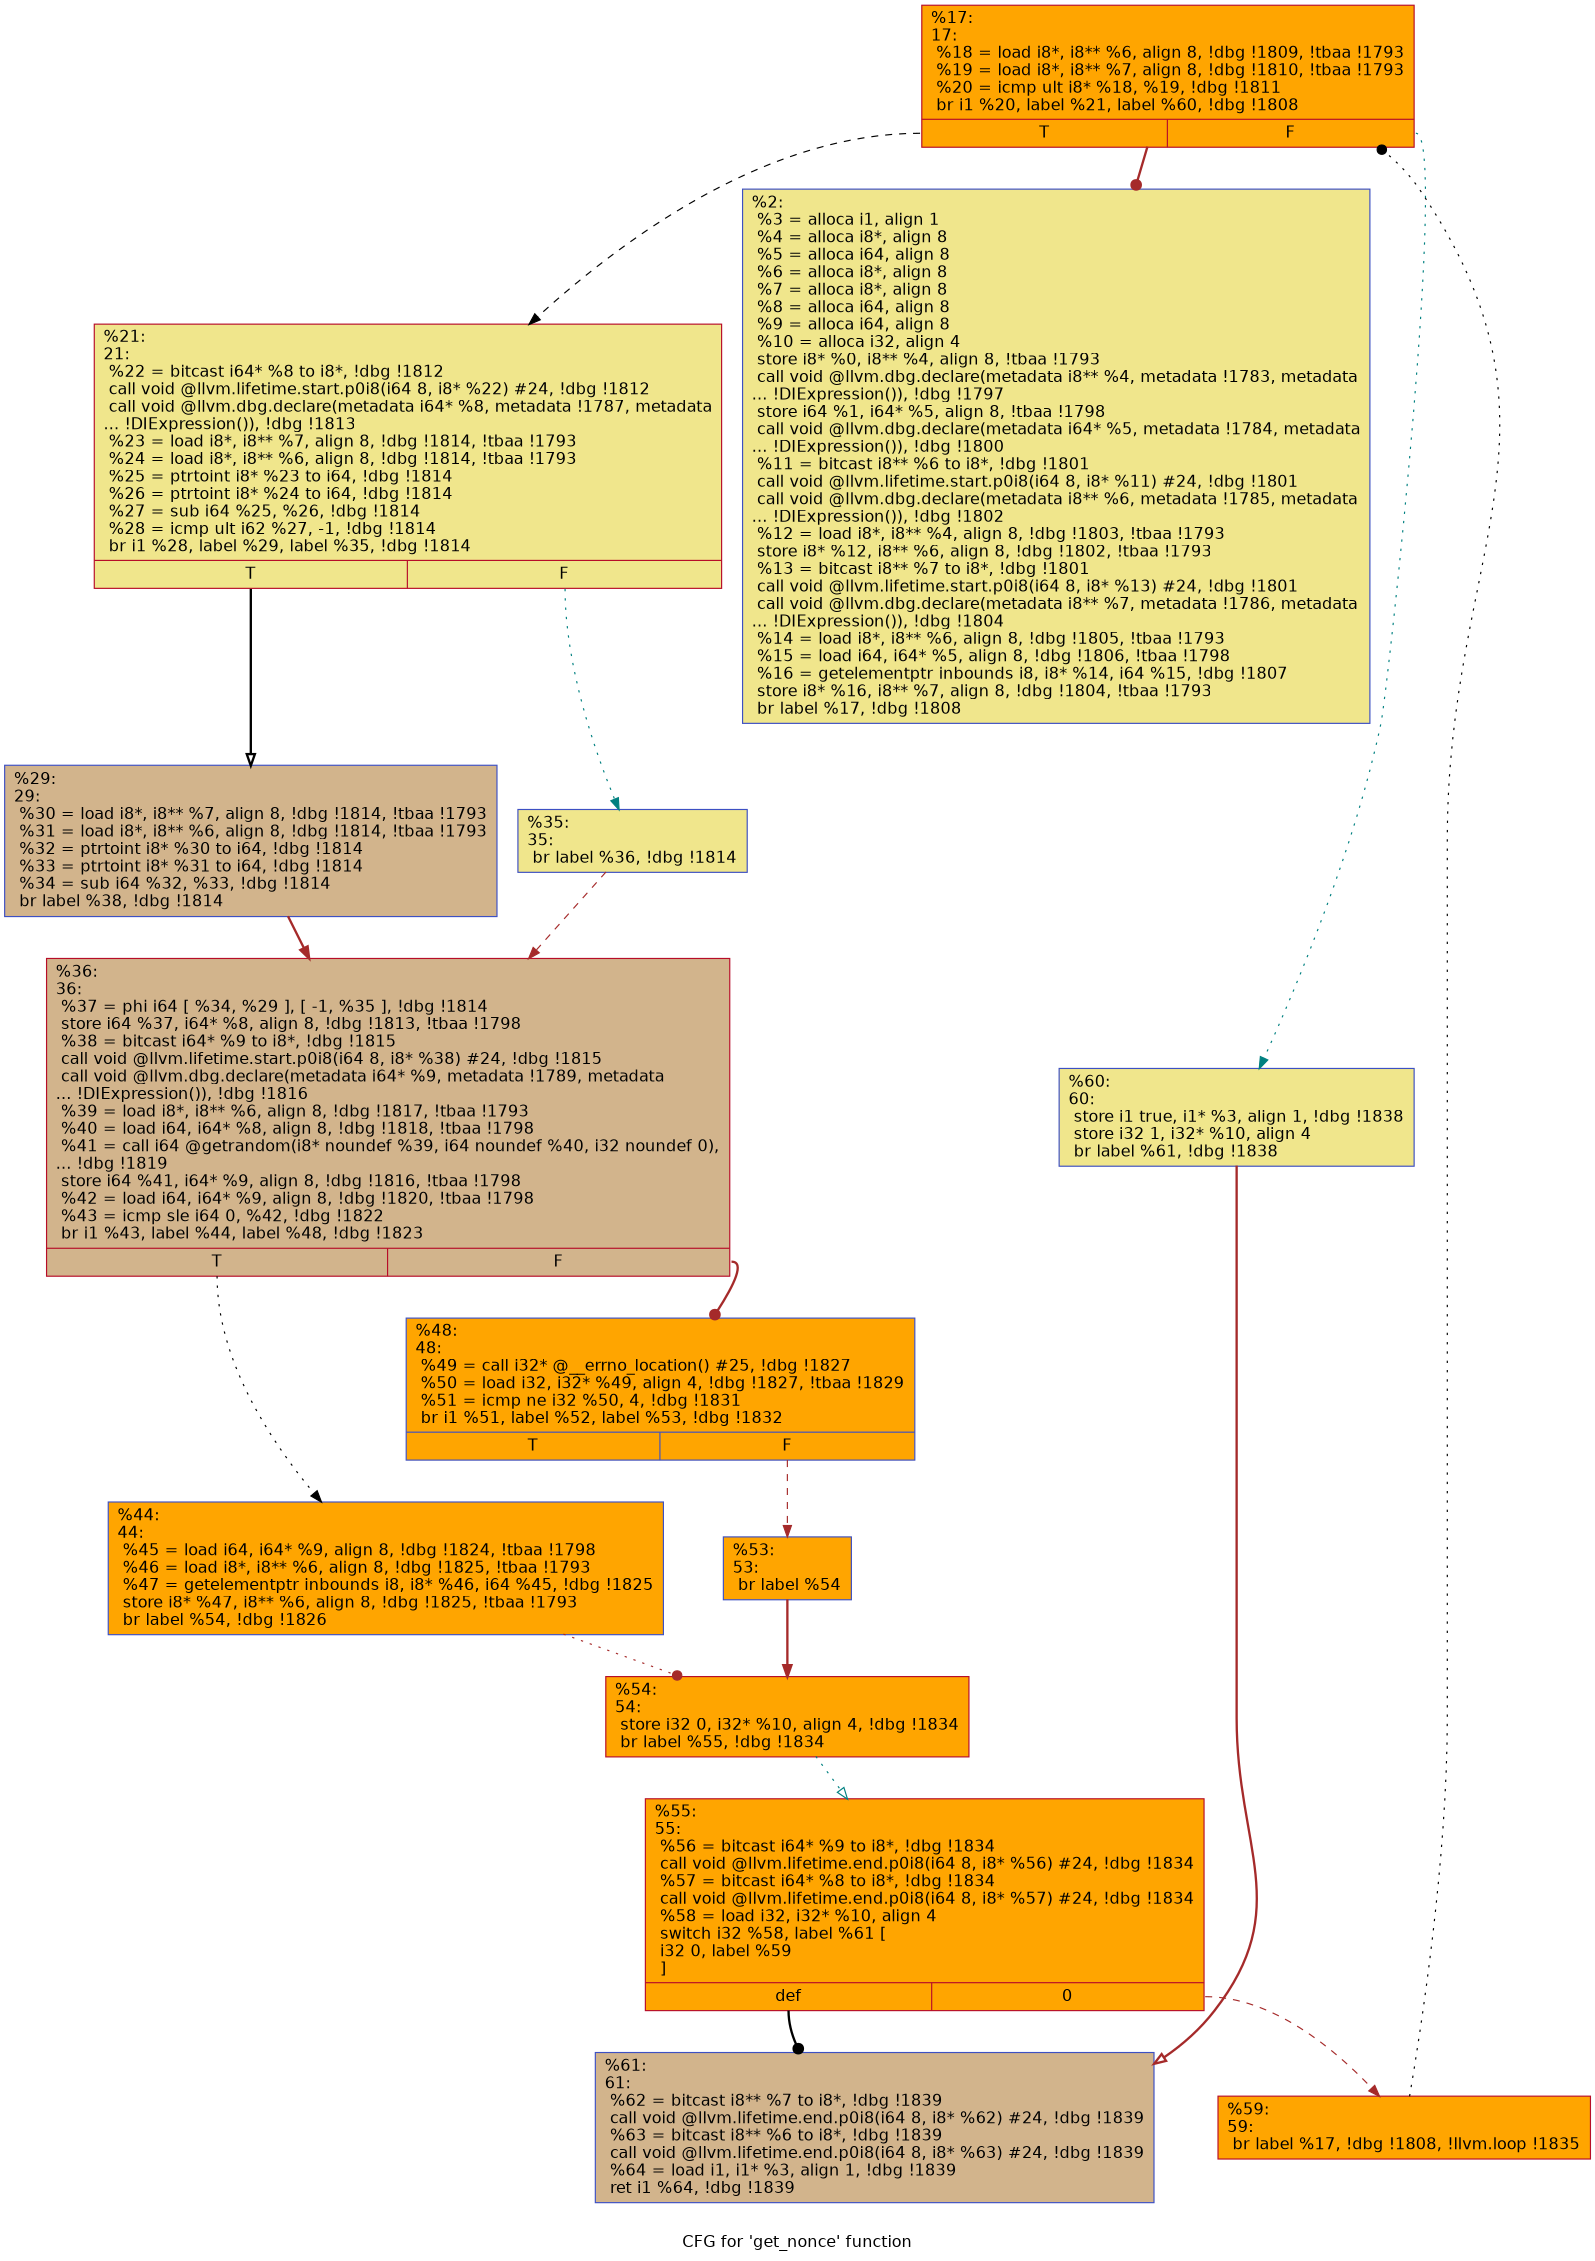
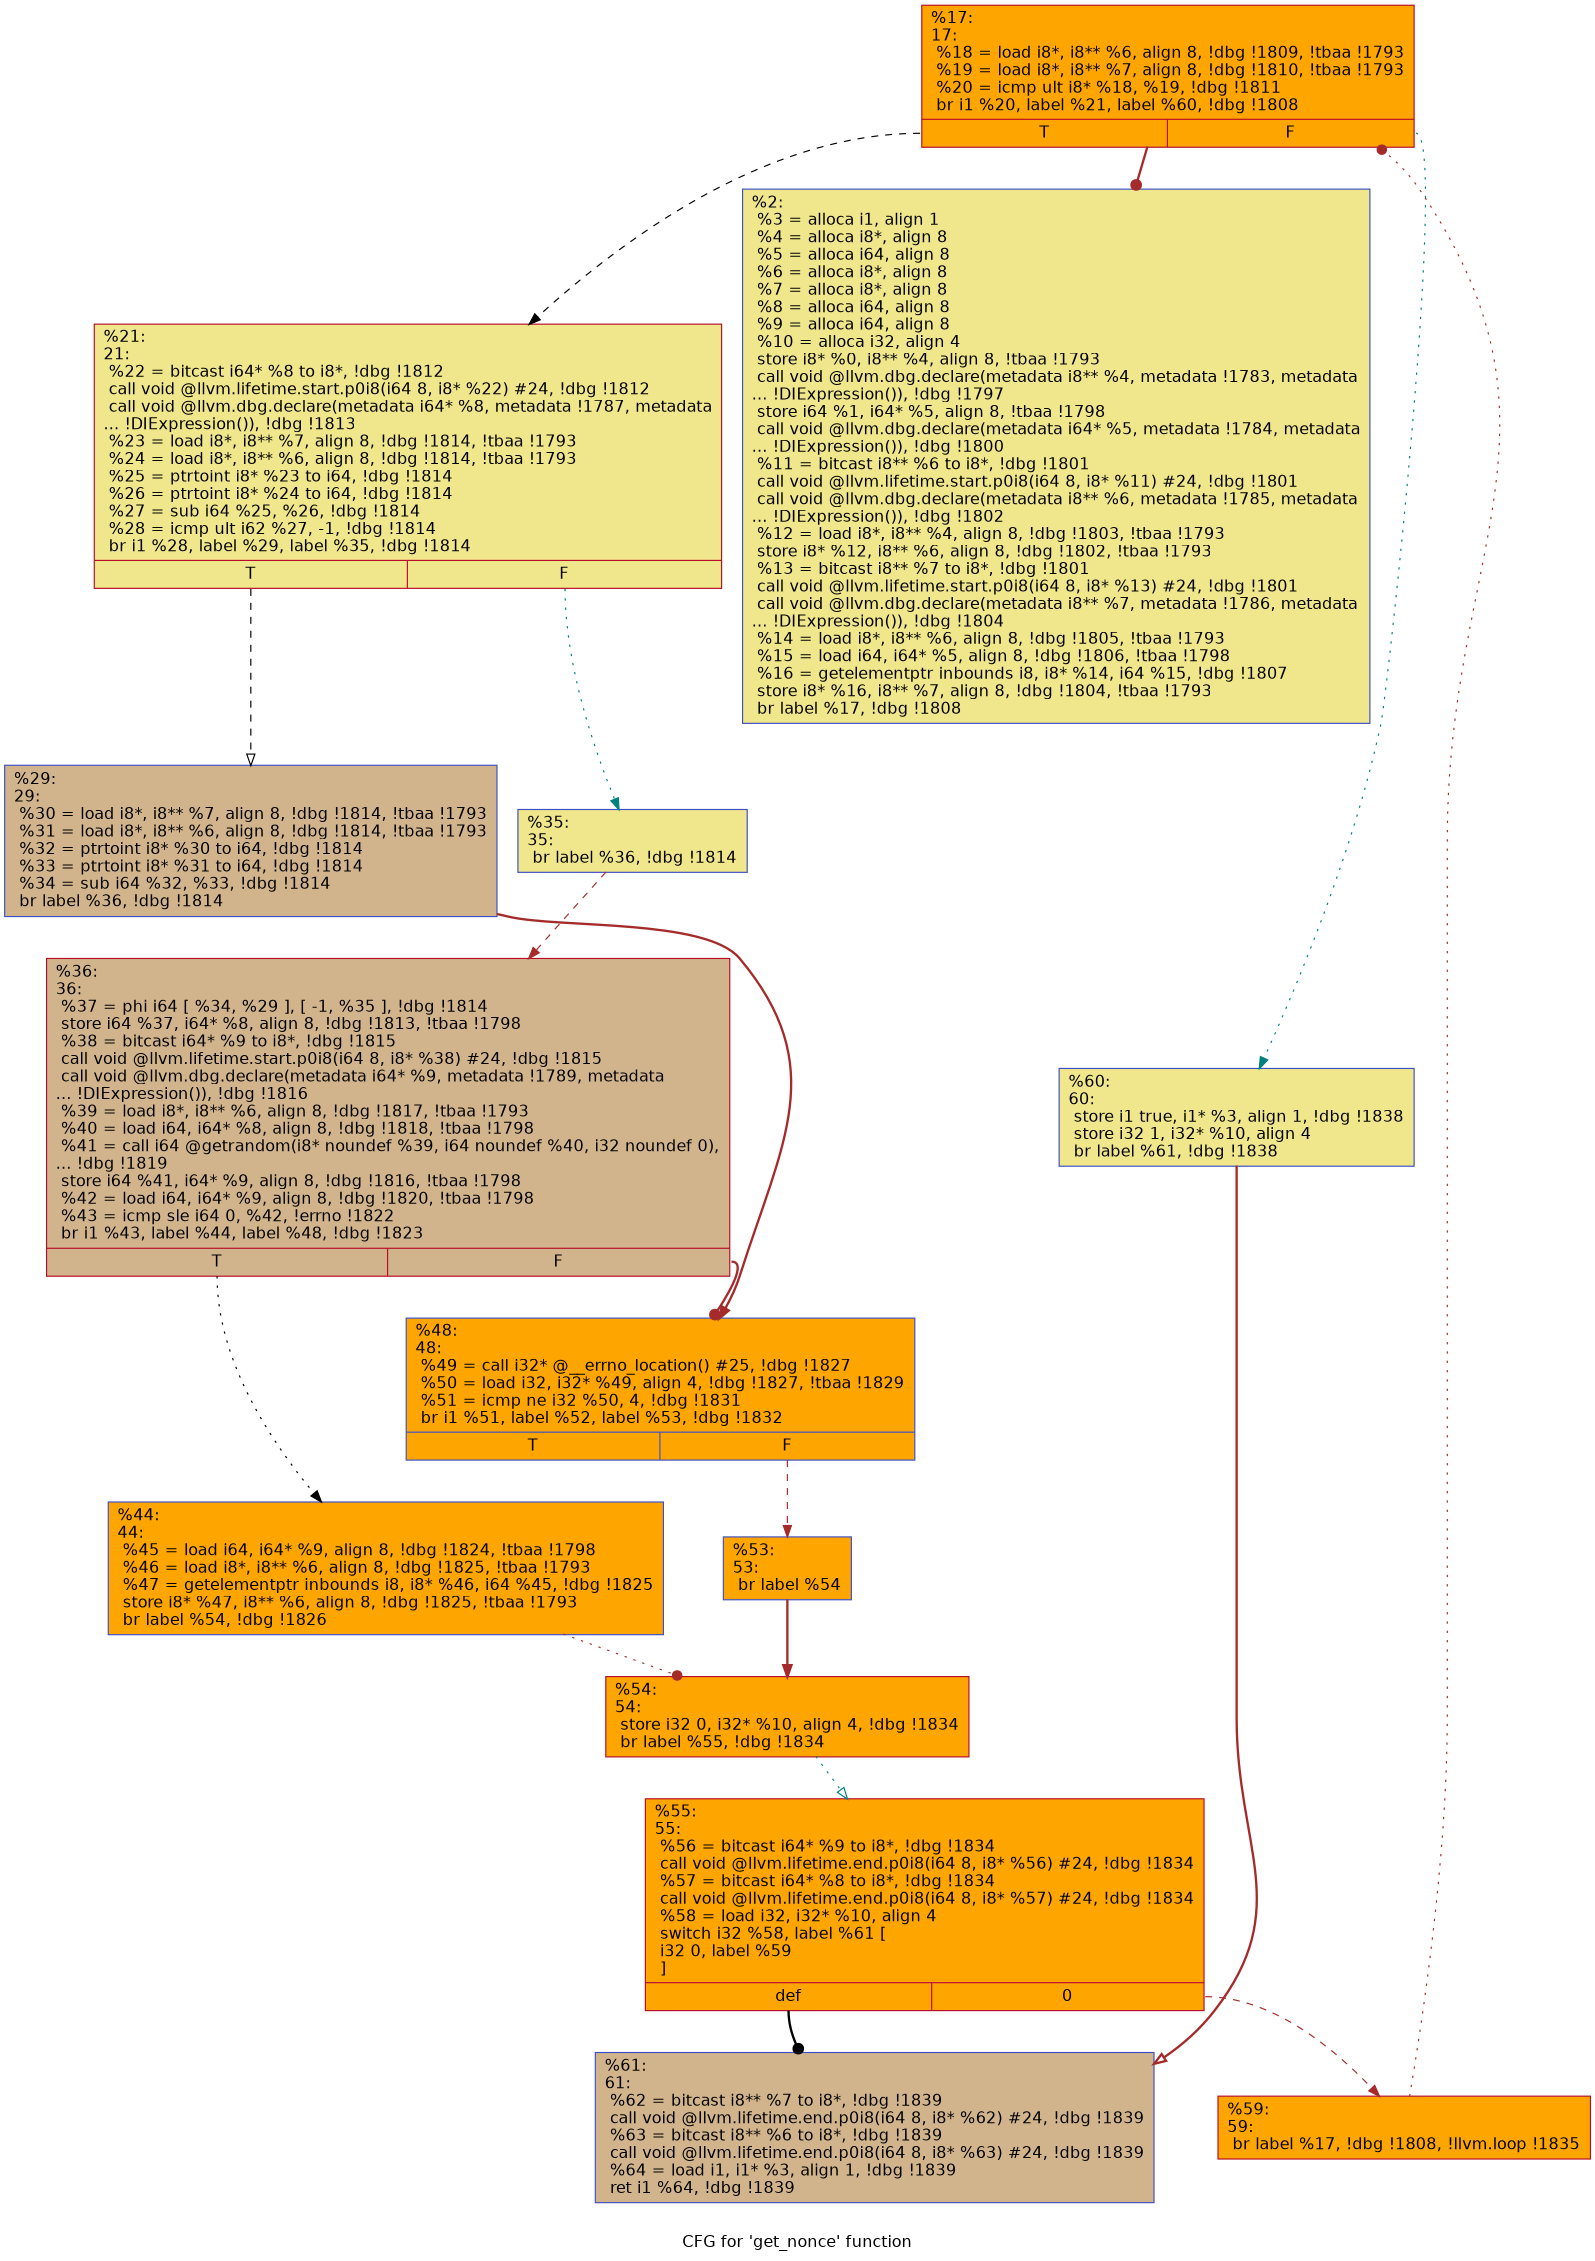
(251, 671) -> (251, 671)
(119, 901) -> (119, 901)
(296, 932) -> (773, 1010)
(1447, 1109) -> (1447, 1109)
(221, 1216) -> (226, 1216)
